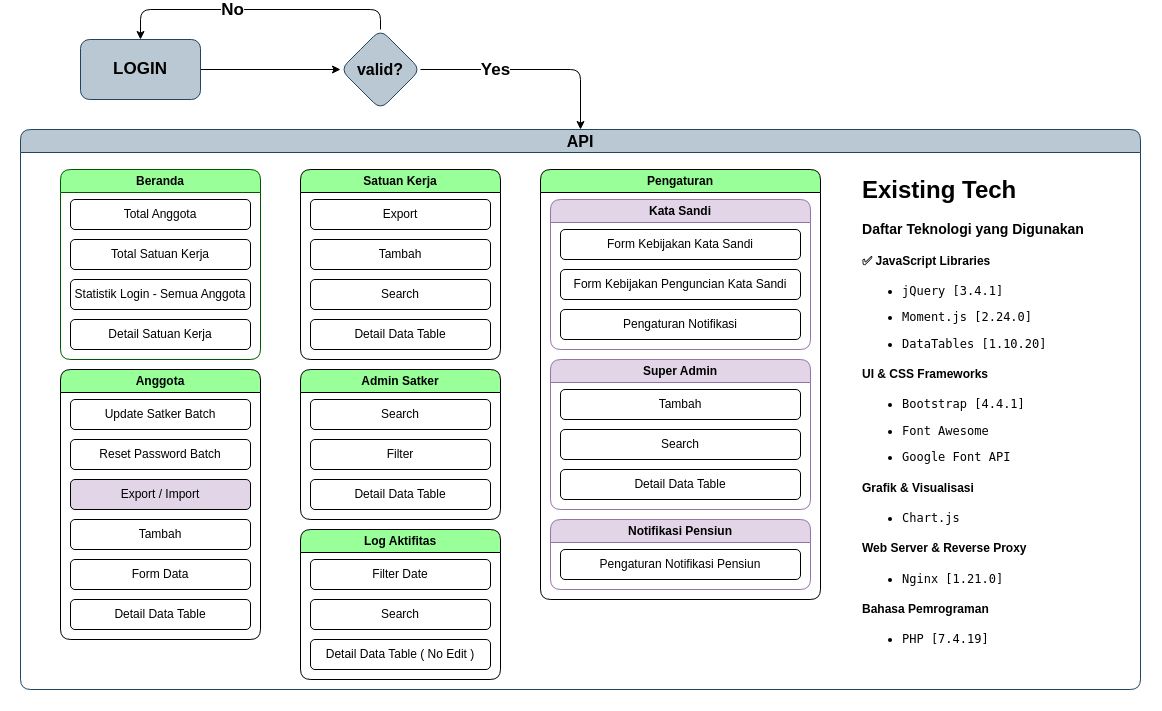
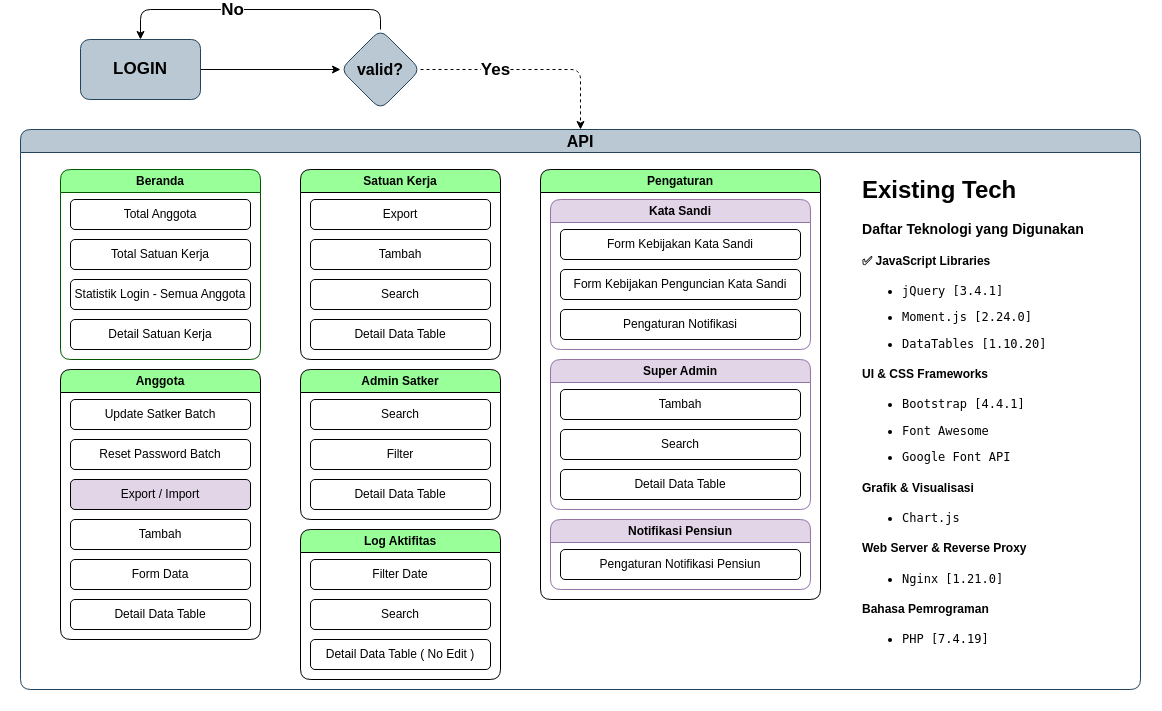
(566, 70) -> (566, 70)
